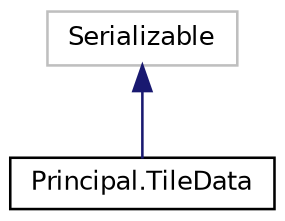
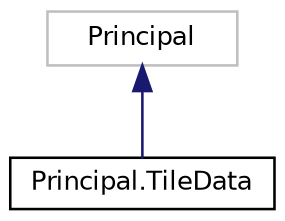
(142, 38) -> (142, 38)
